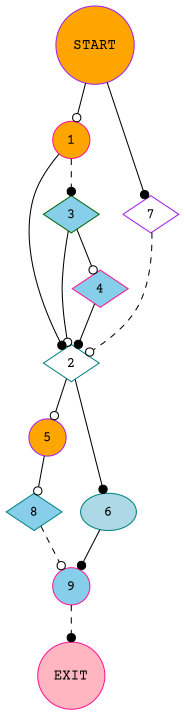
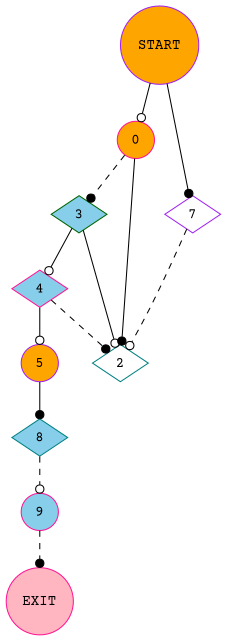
(71, 140) -> (136, 140)
(87, 322) -> (77, 323)
(61, 395) -> (40, 322)
(41, 471) -> (40, 396)
(109, 512) -> none
